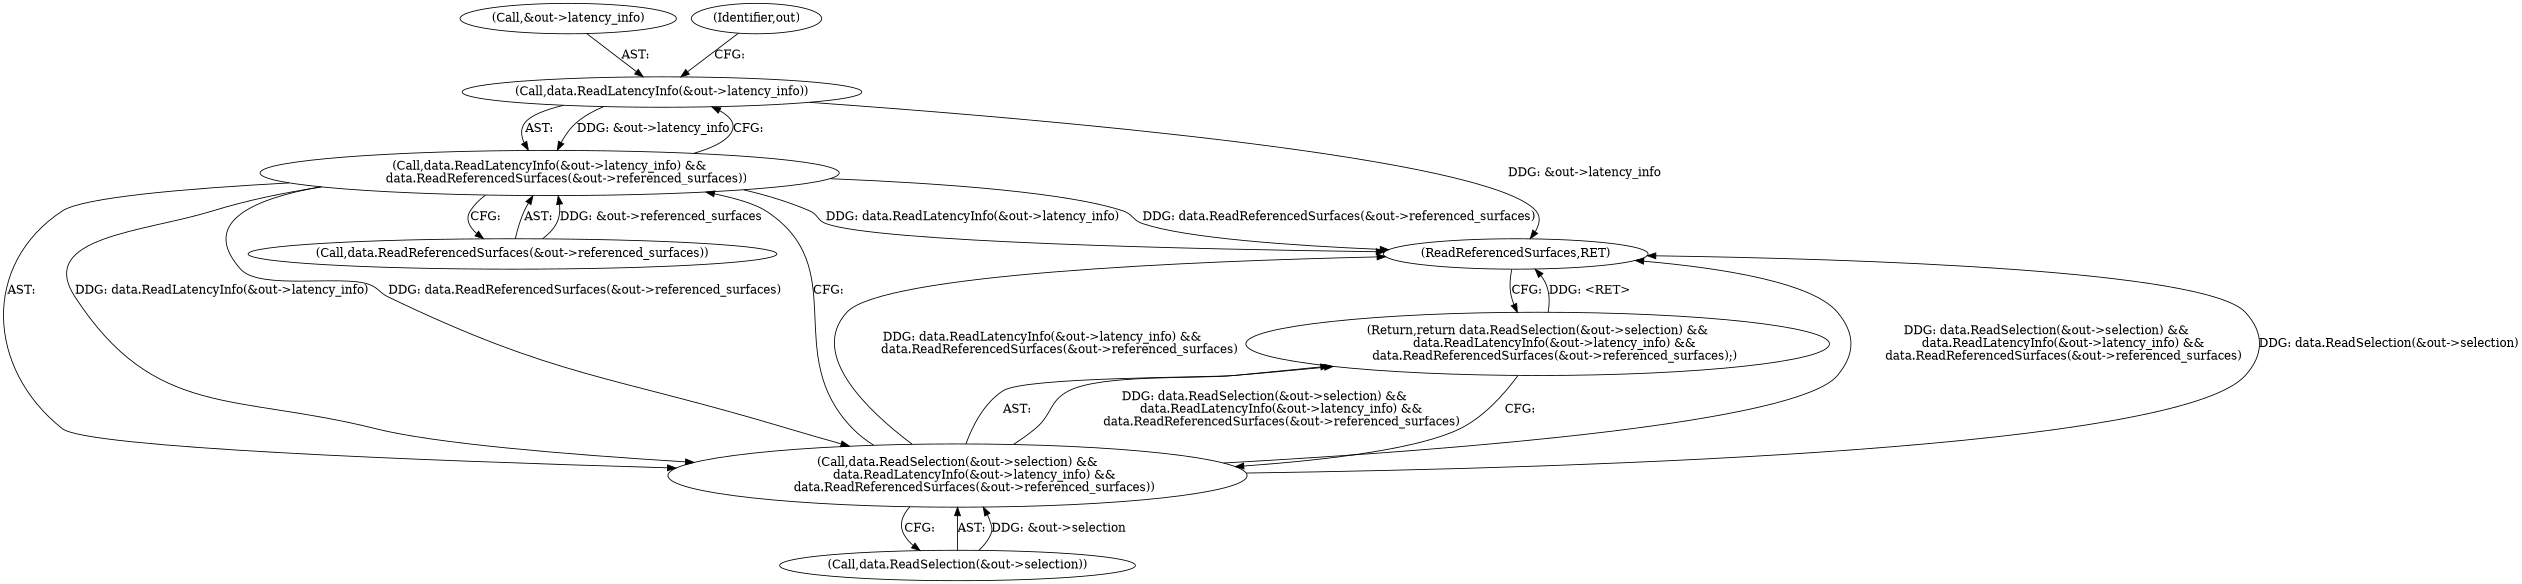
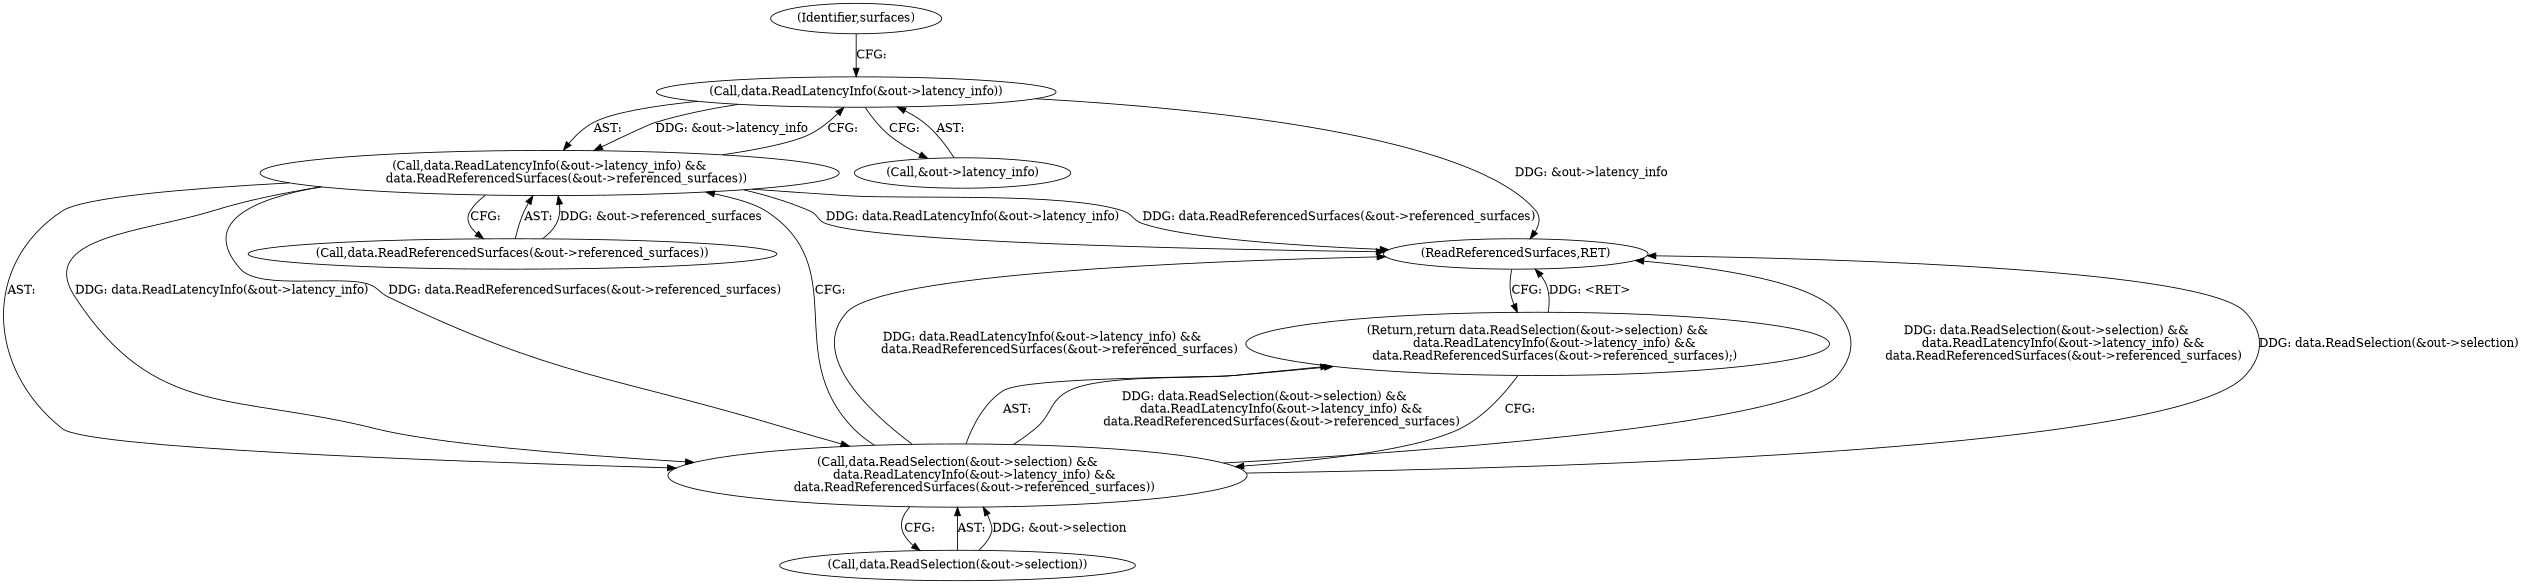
(757, 19) -> (856, 19)
none -> (889, 135)
